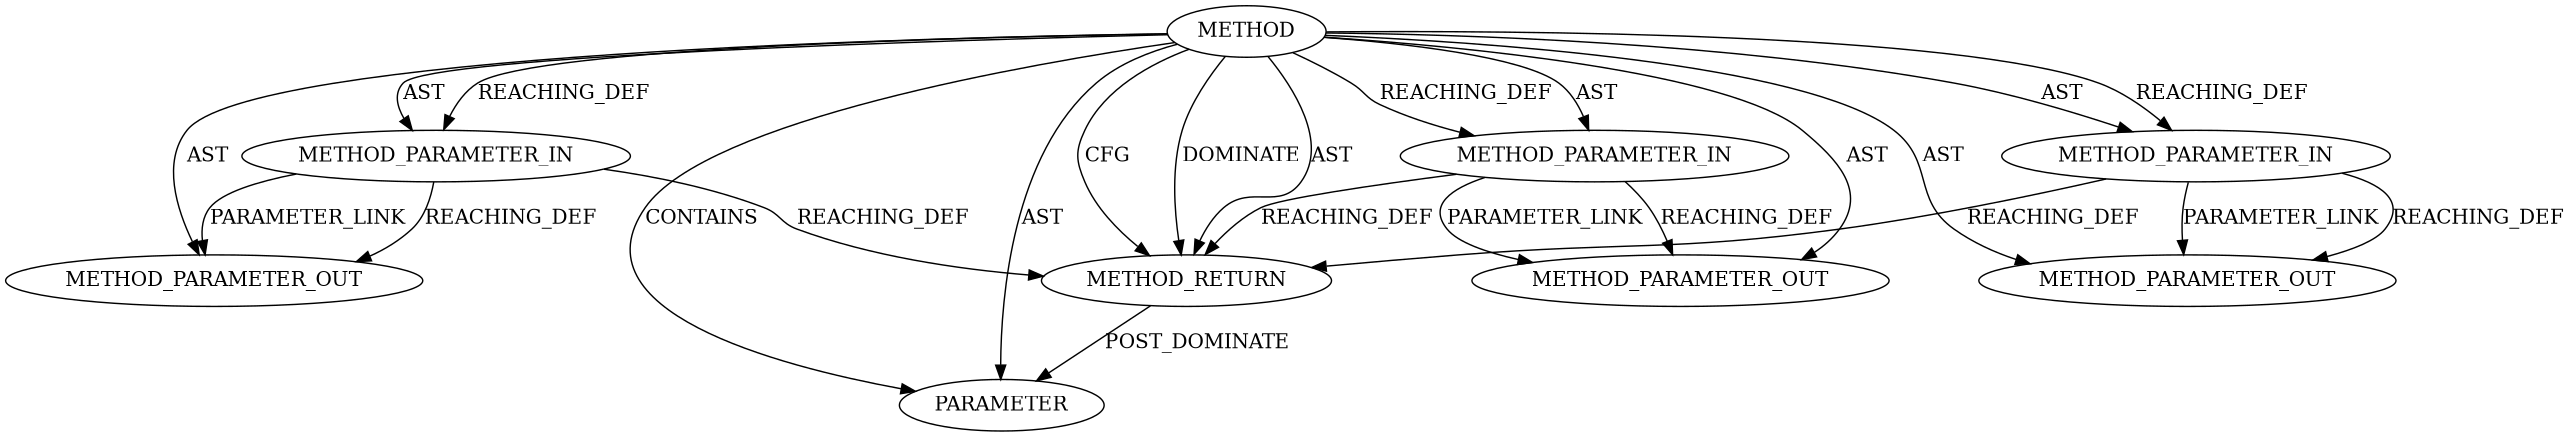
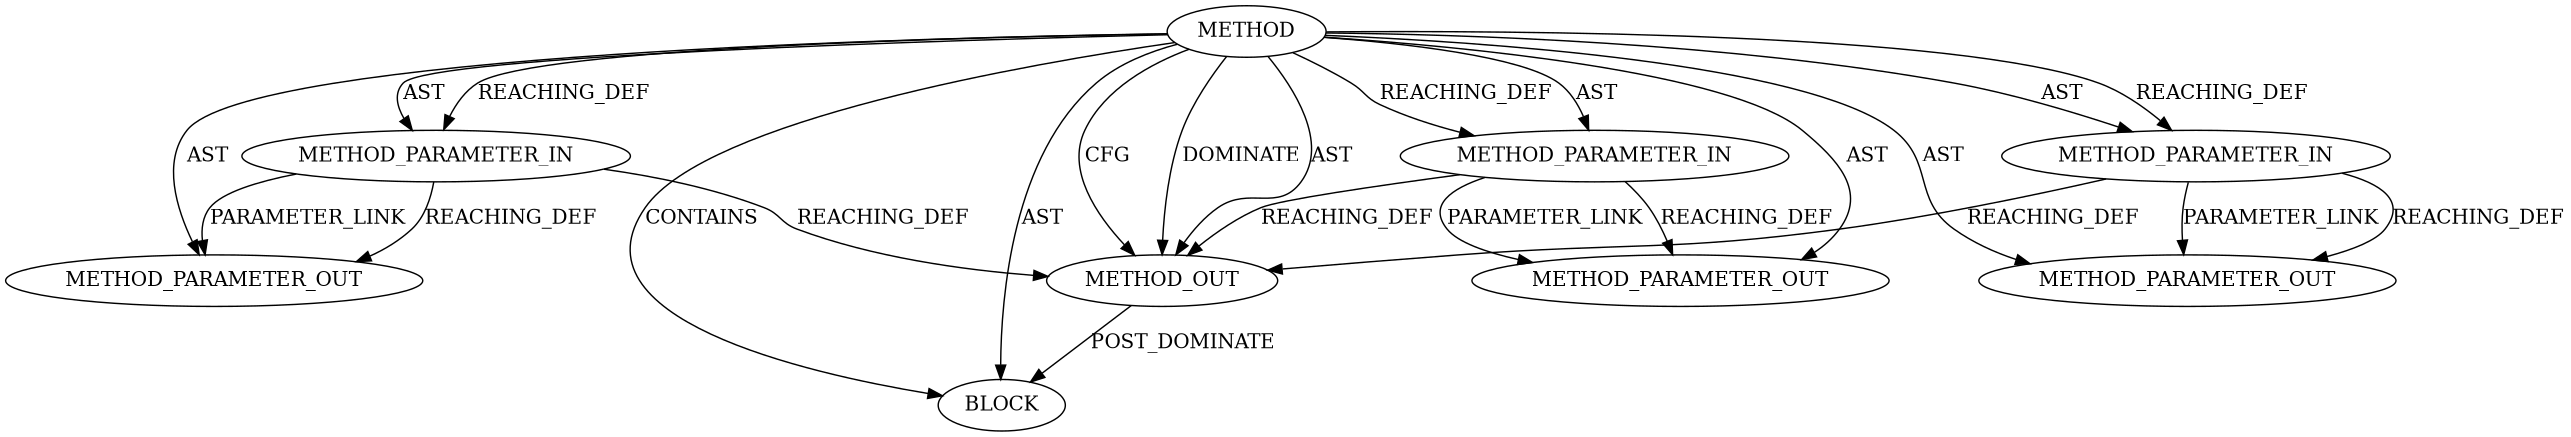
(1186, 281) -> (1162, 281)
(1002, 405) -> (1002, 405)
